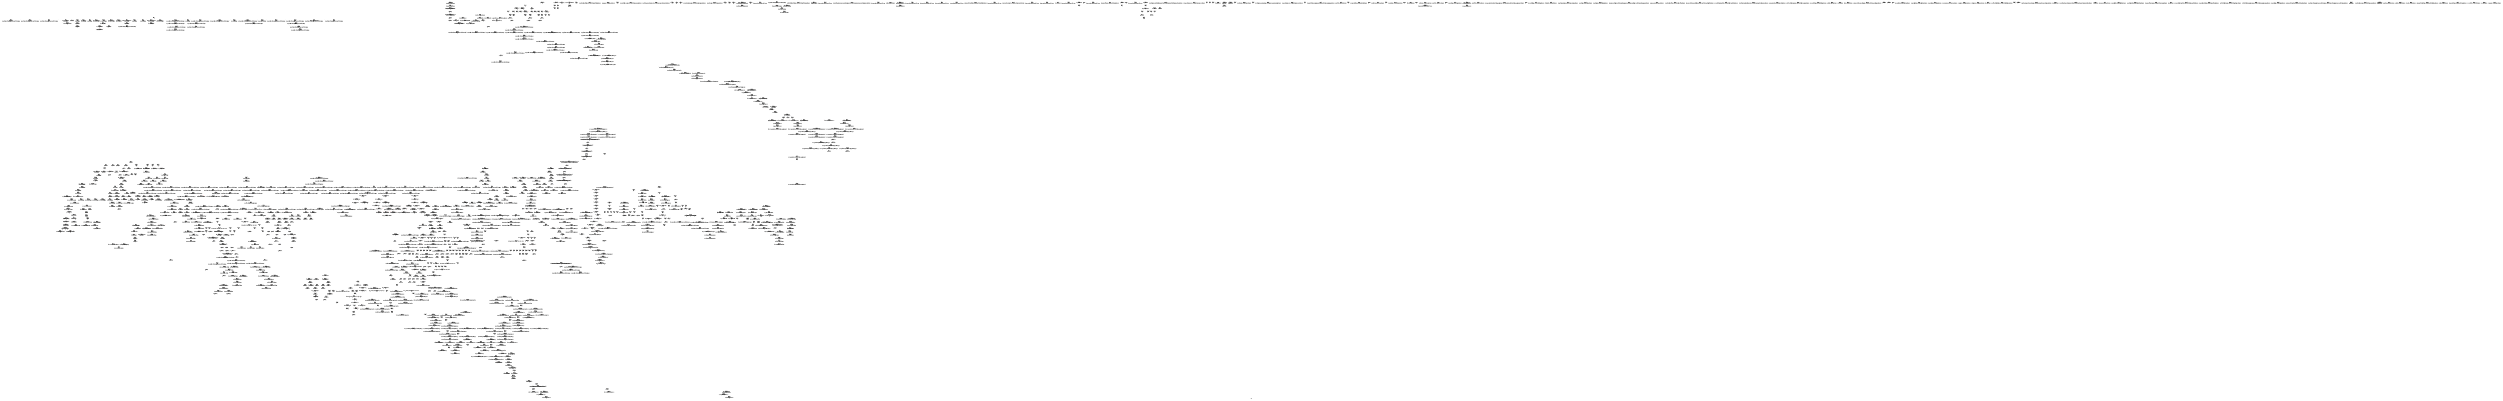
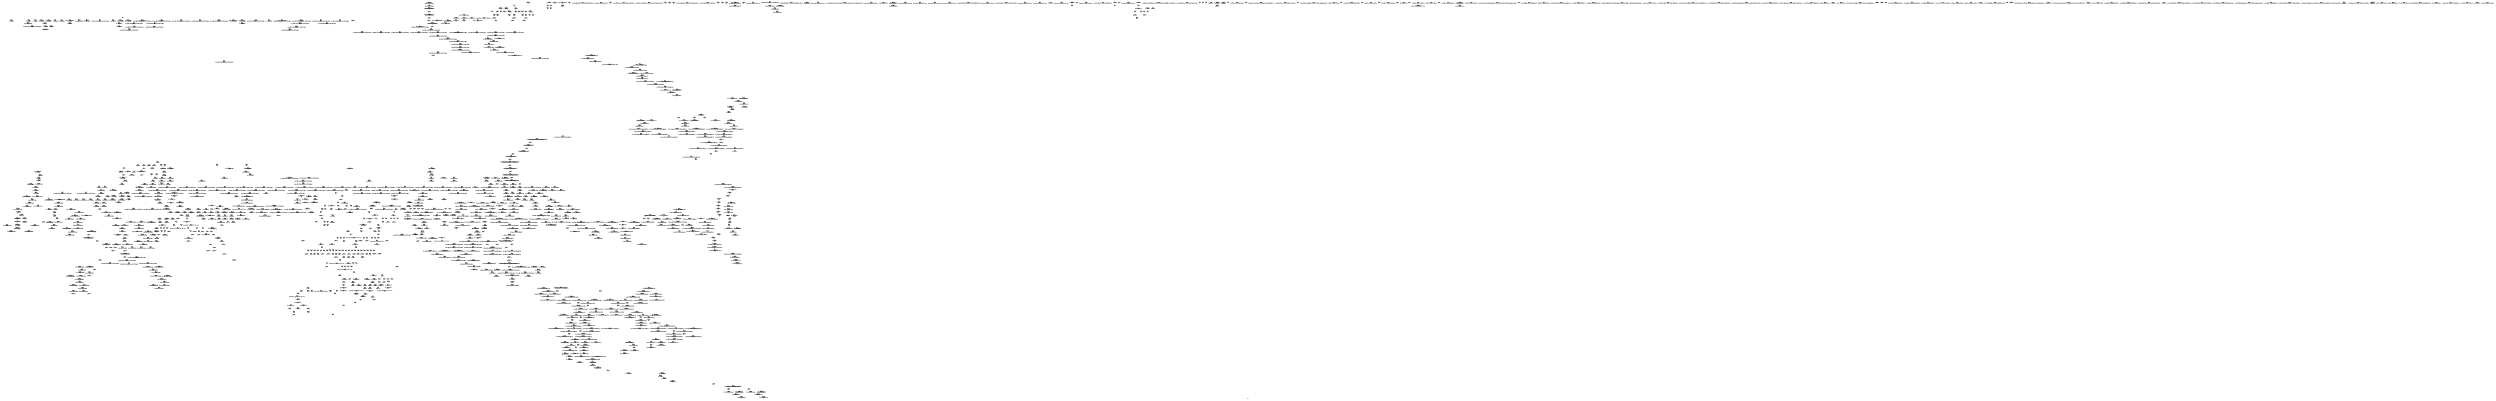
(610, 216) -> none
